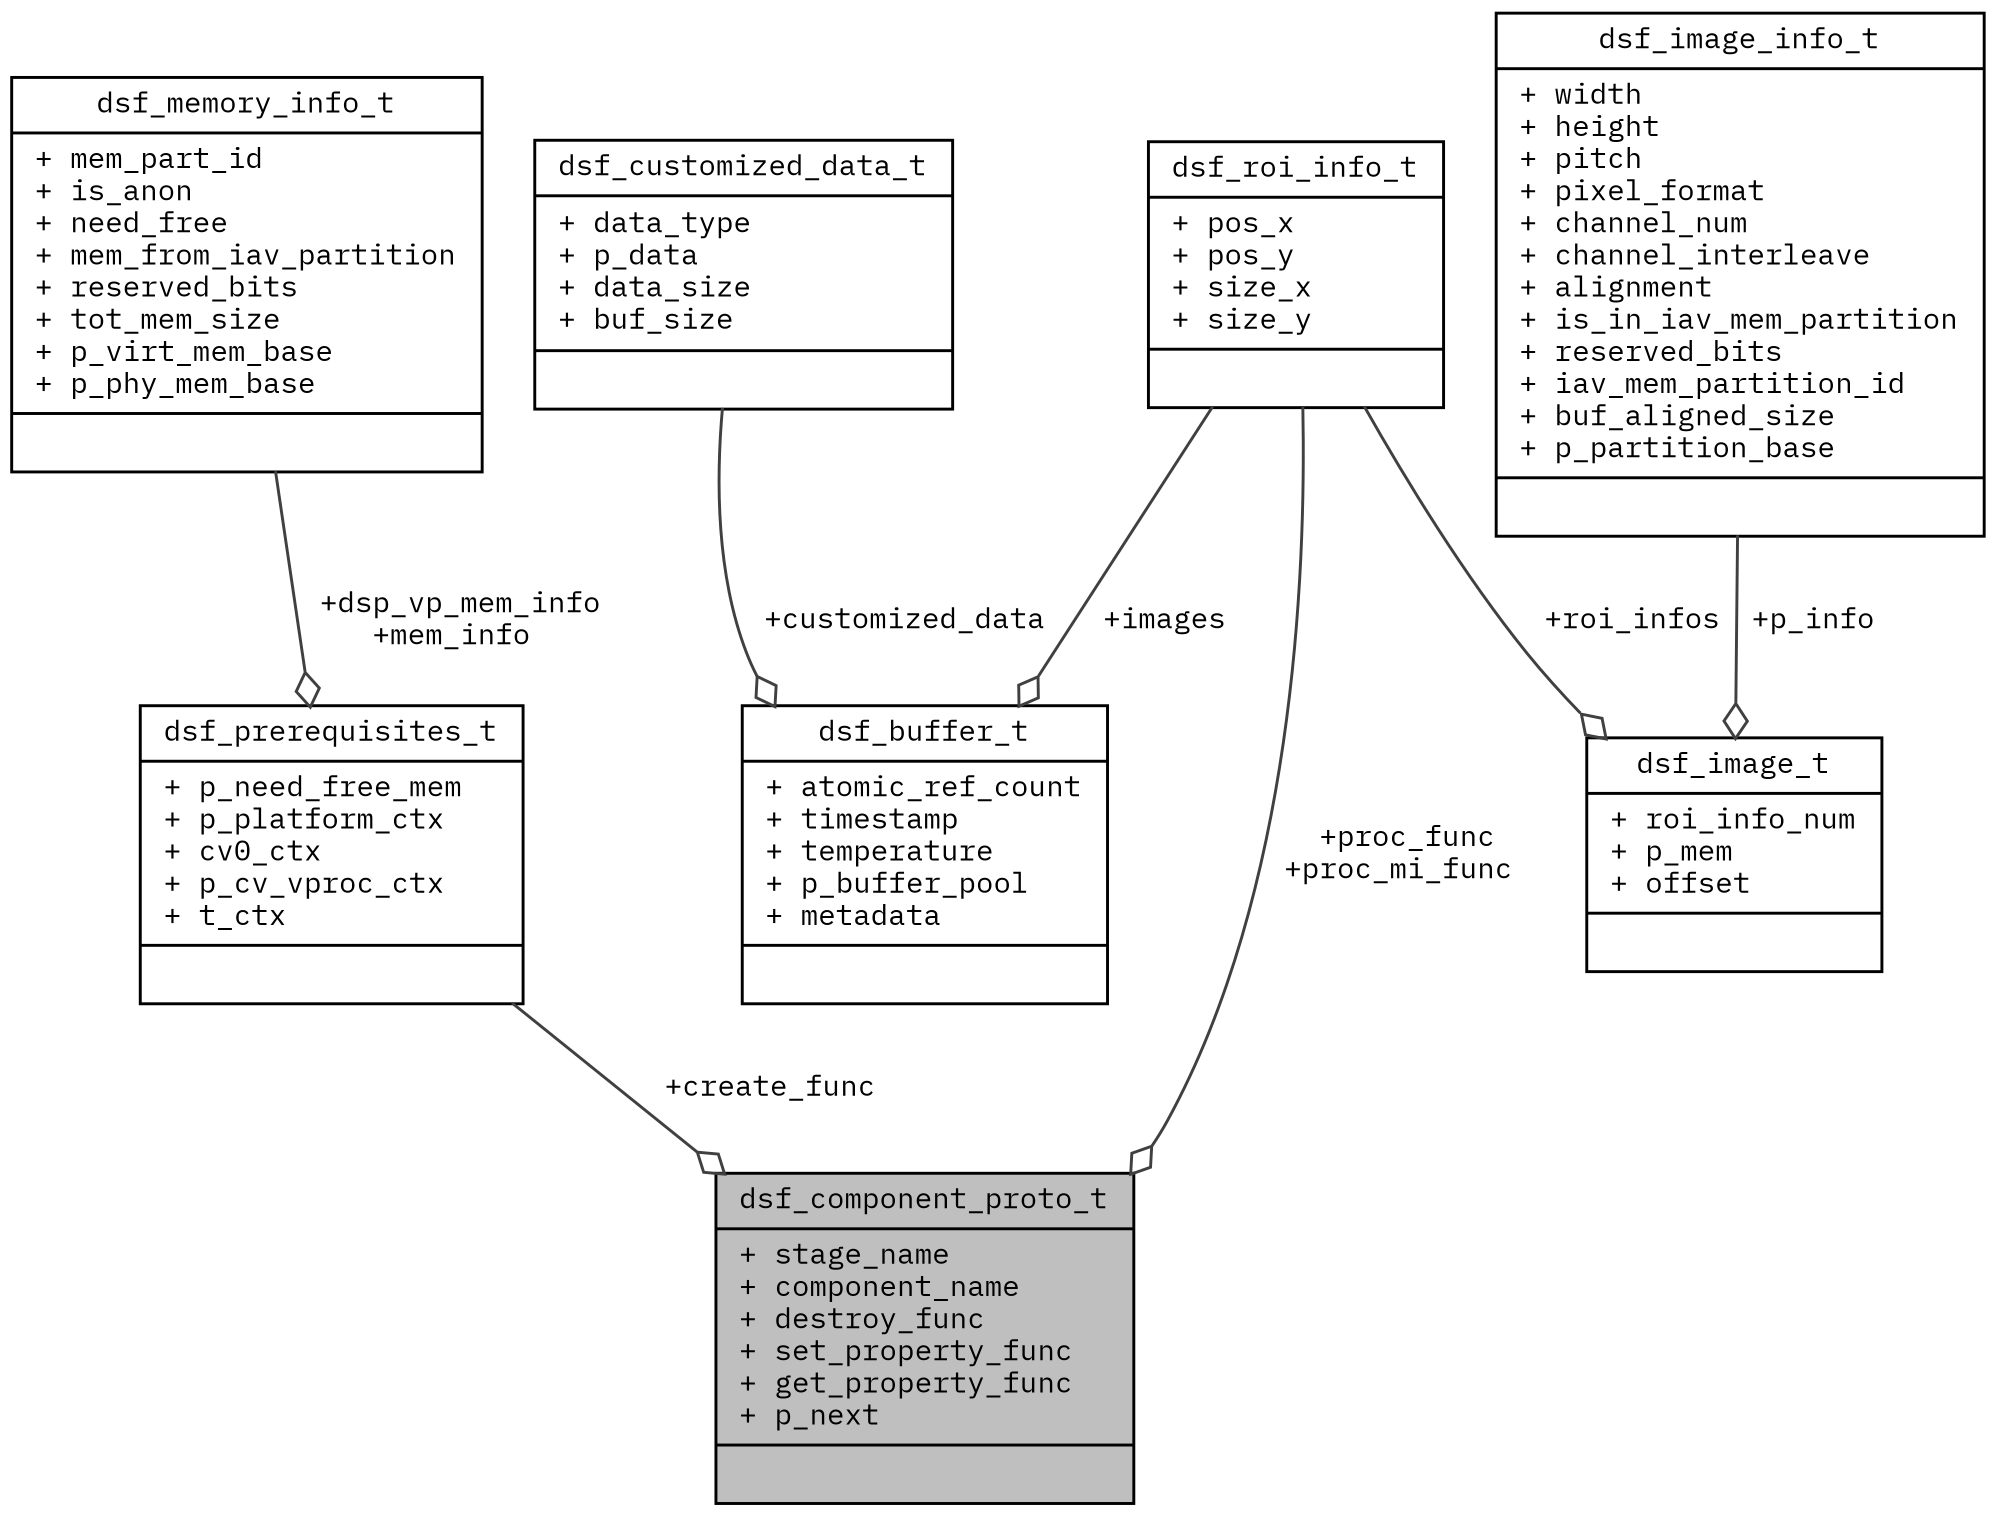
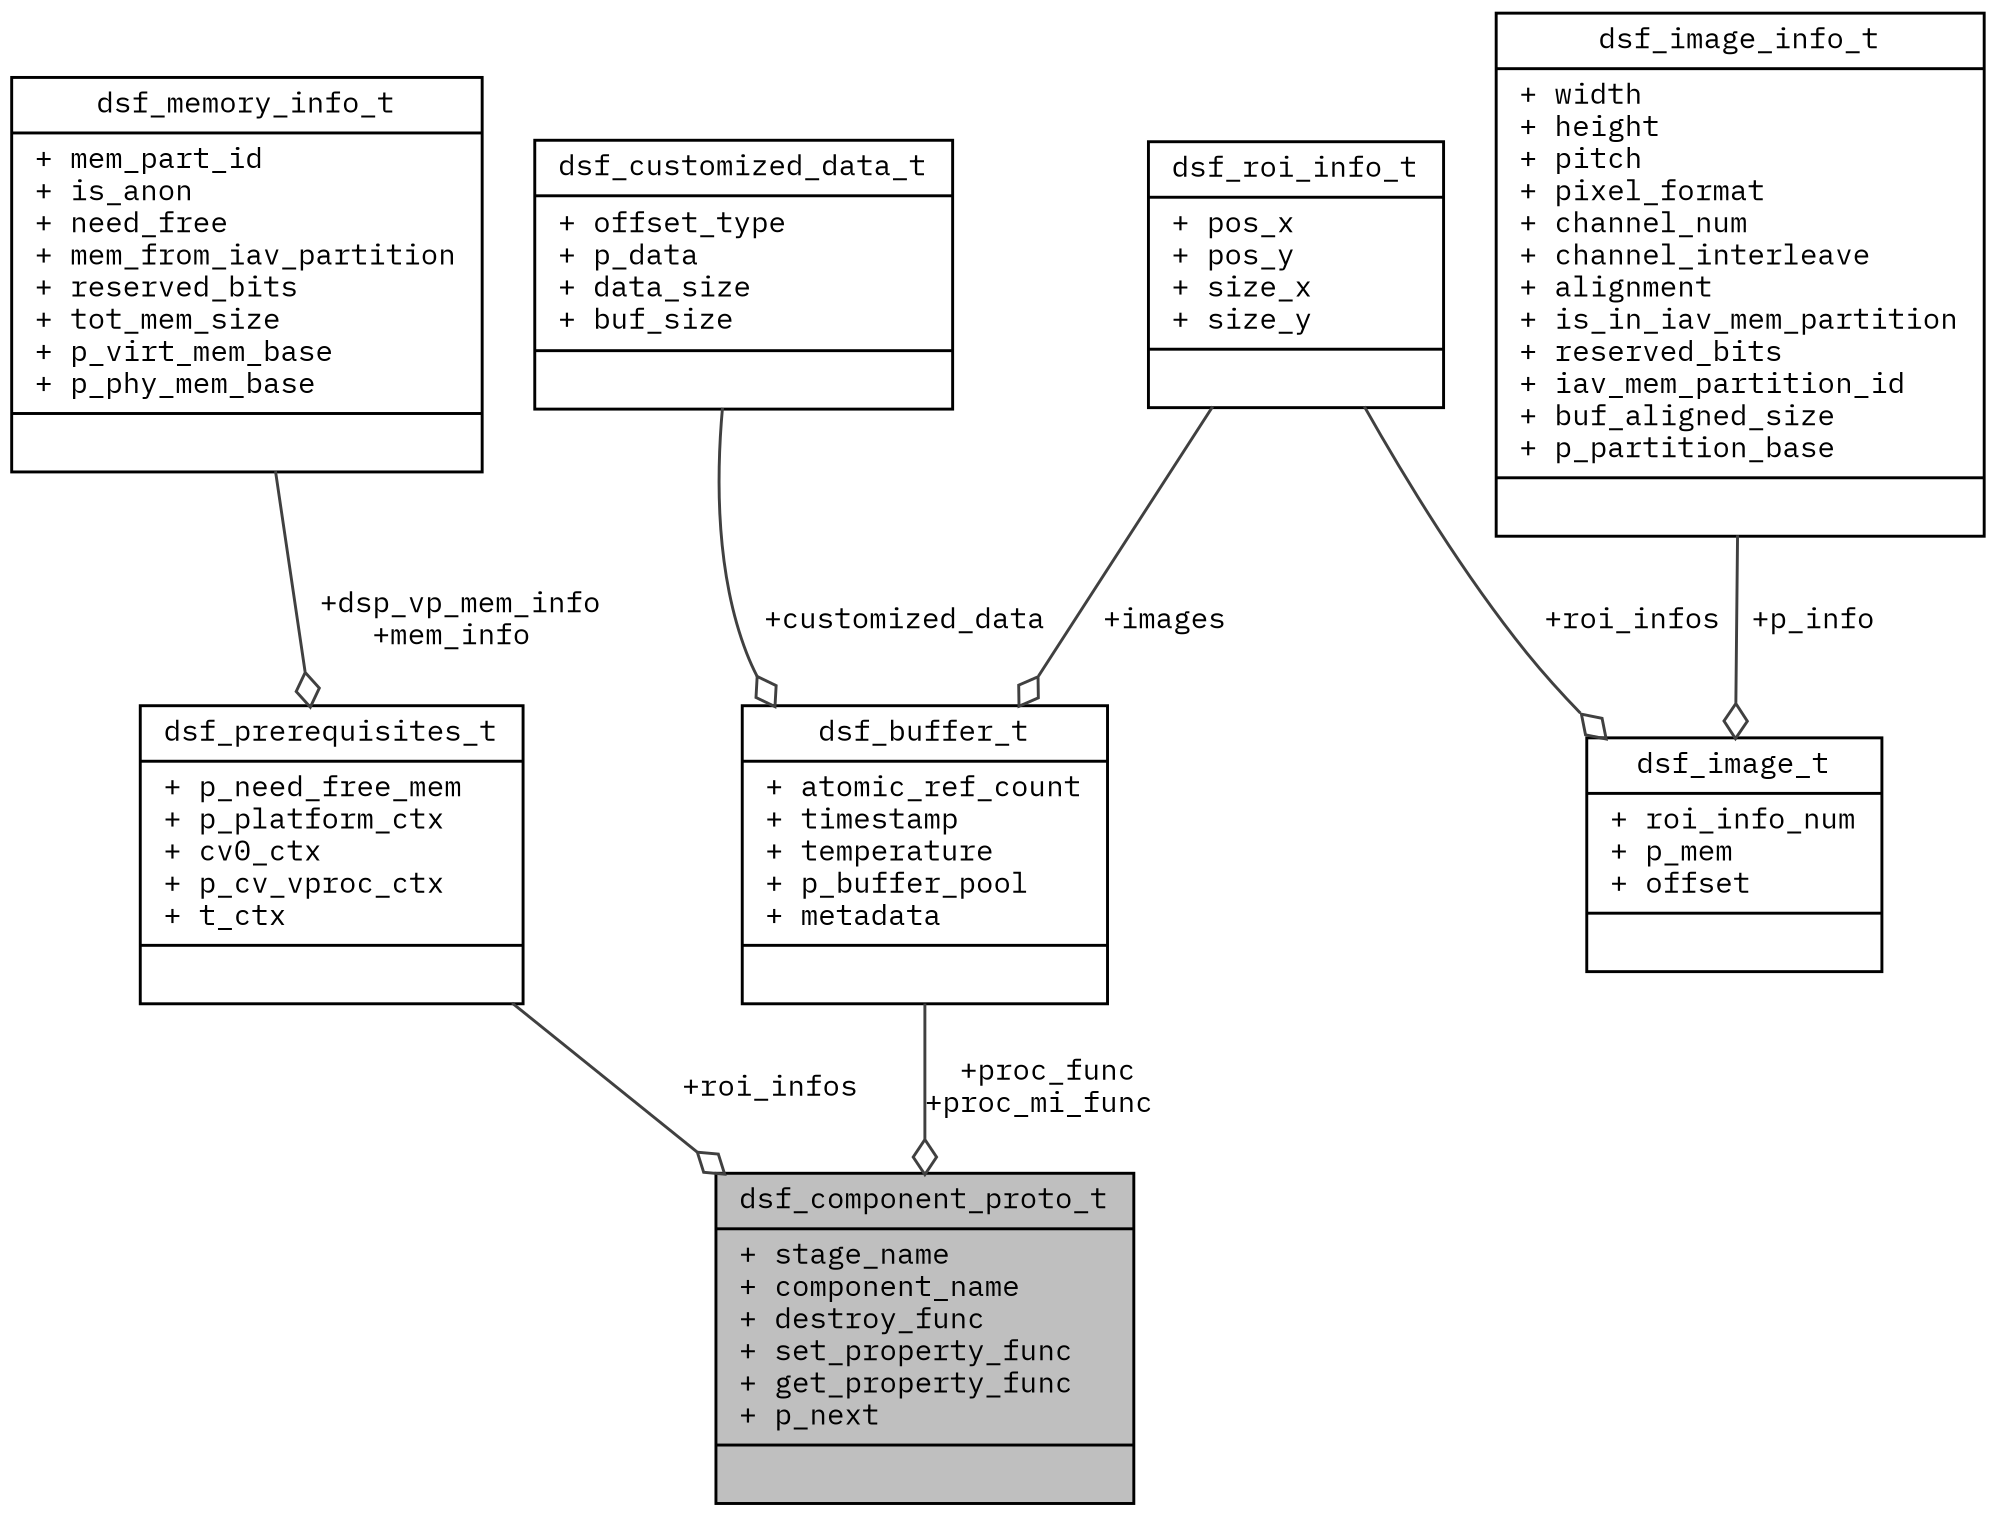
(656, 224) -> (674, 224)
(1276, 787) -> (925, 1071)
(763, 1089) -> (763, 1089)
